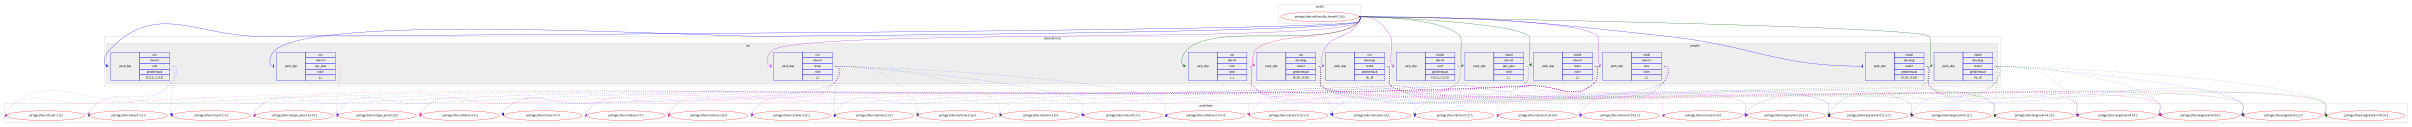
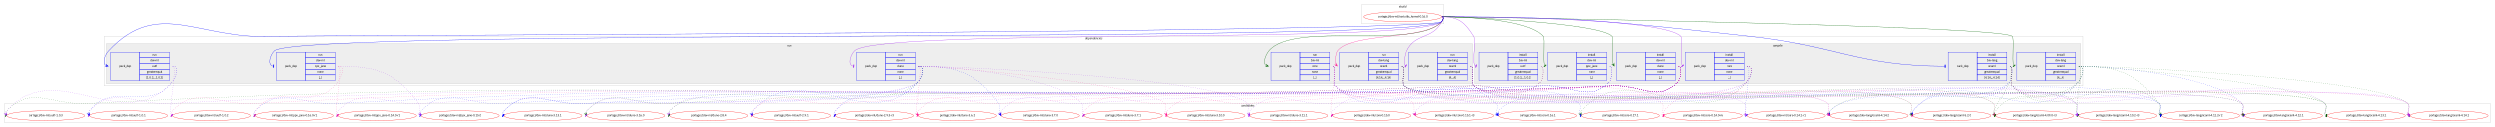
none -> (377, 116)
(543, 116) -> (1040, 116)
